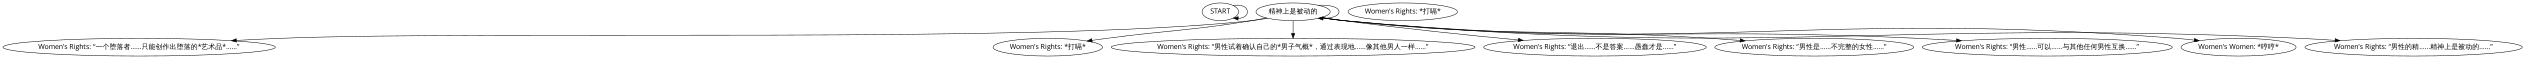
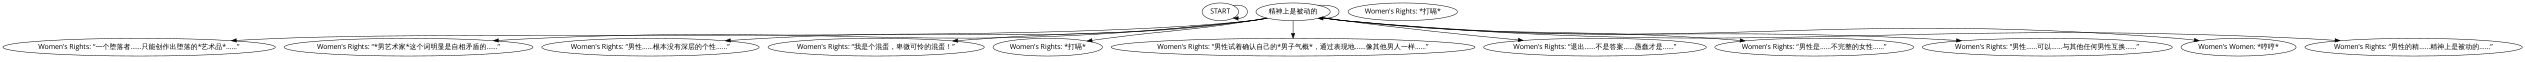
none -> (409, 47)
none -> (650, 47)
none -> (876, 47)
